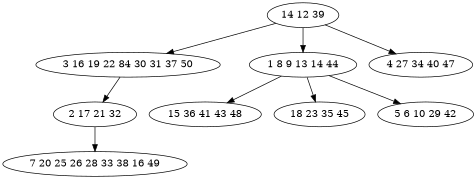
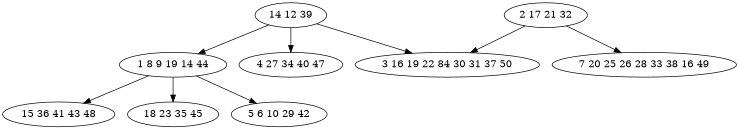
(303, 65) -> (173, 65)
(113, 87) -> (501, 38)
